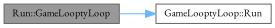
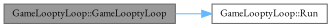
(62, 14) -> (90, 14)
